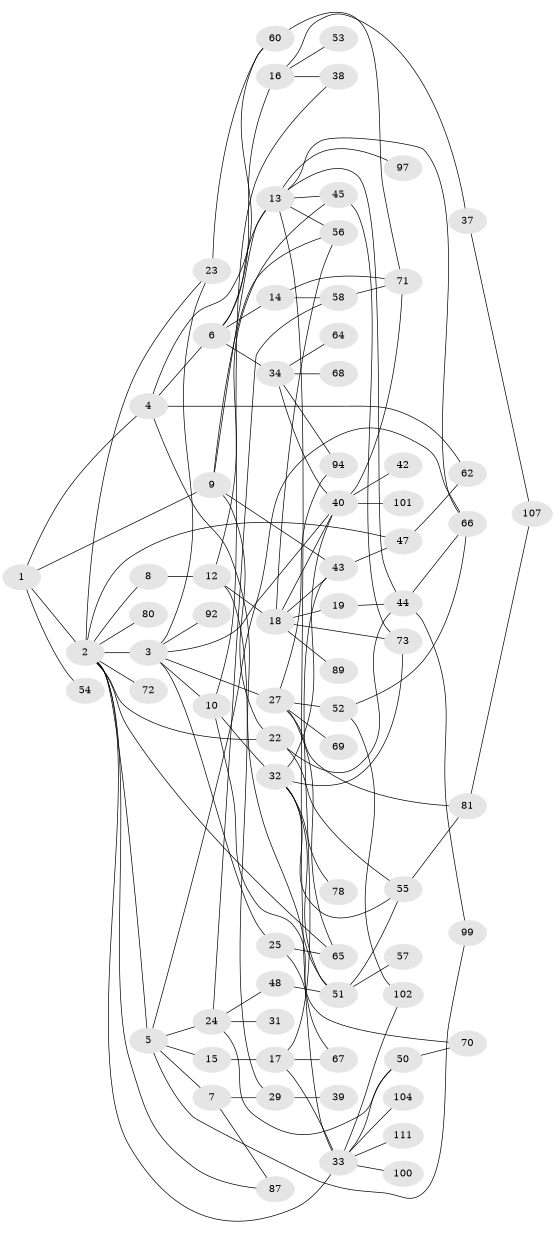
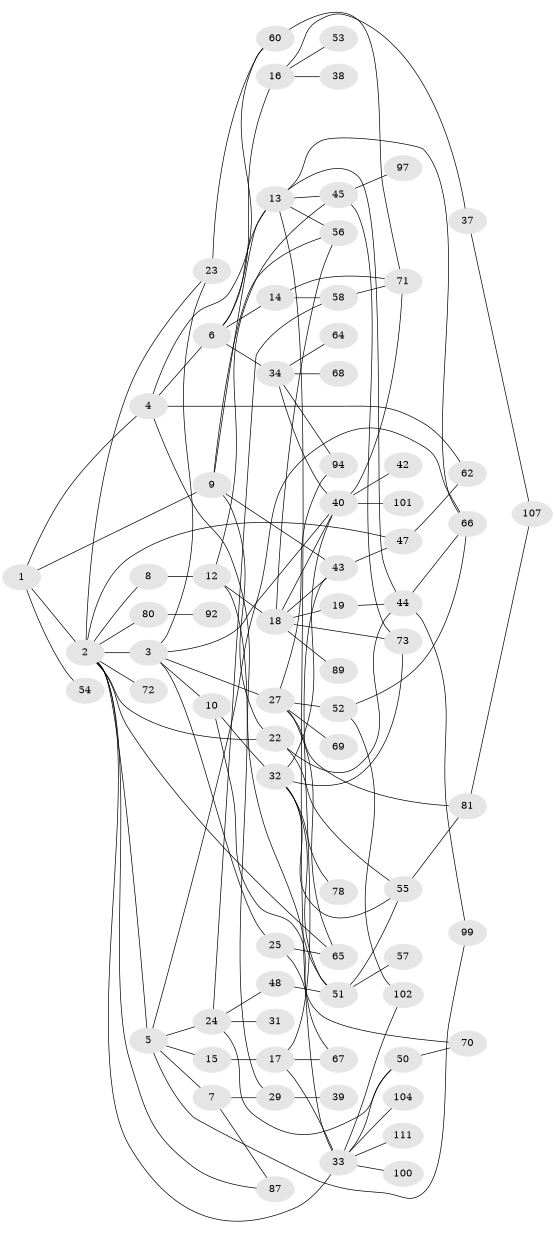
(329, 150) -> (371, 182)
(242, 251) -> none
(180, 634) -> (180, 615)
